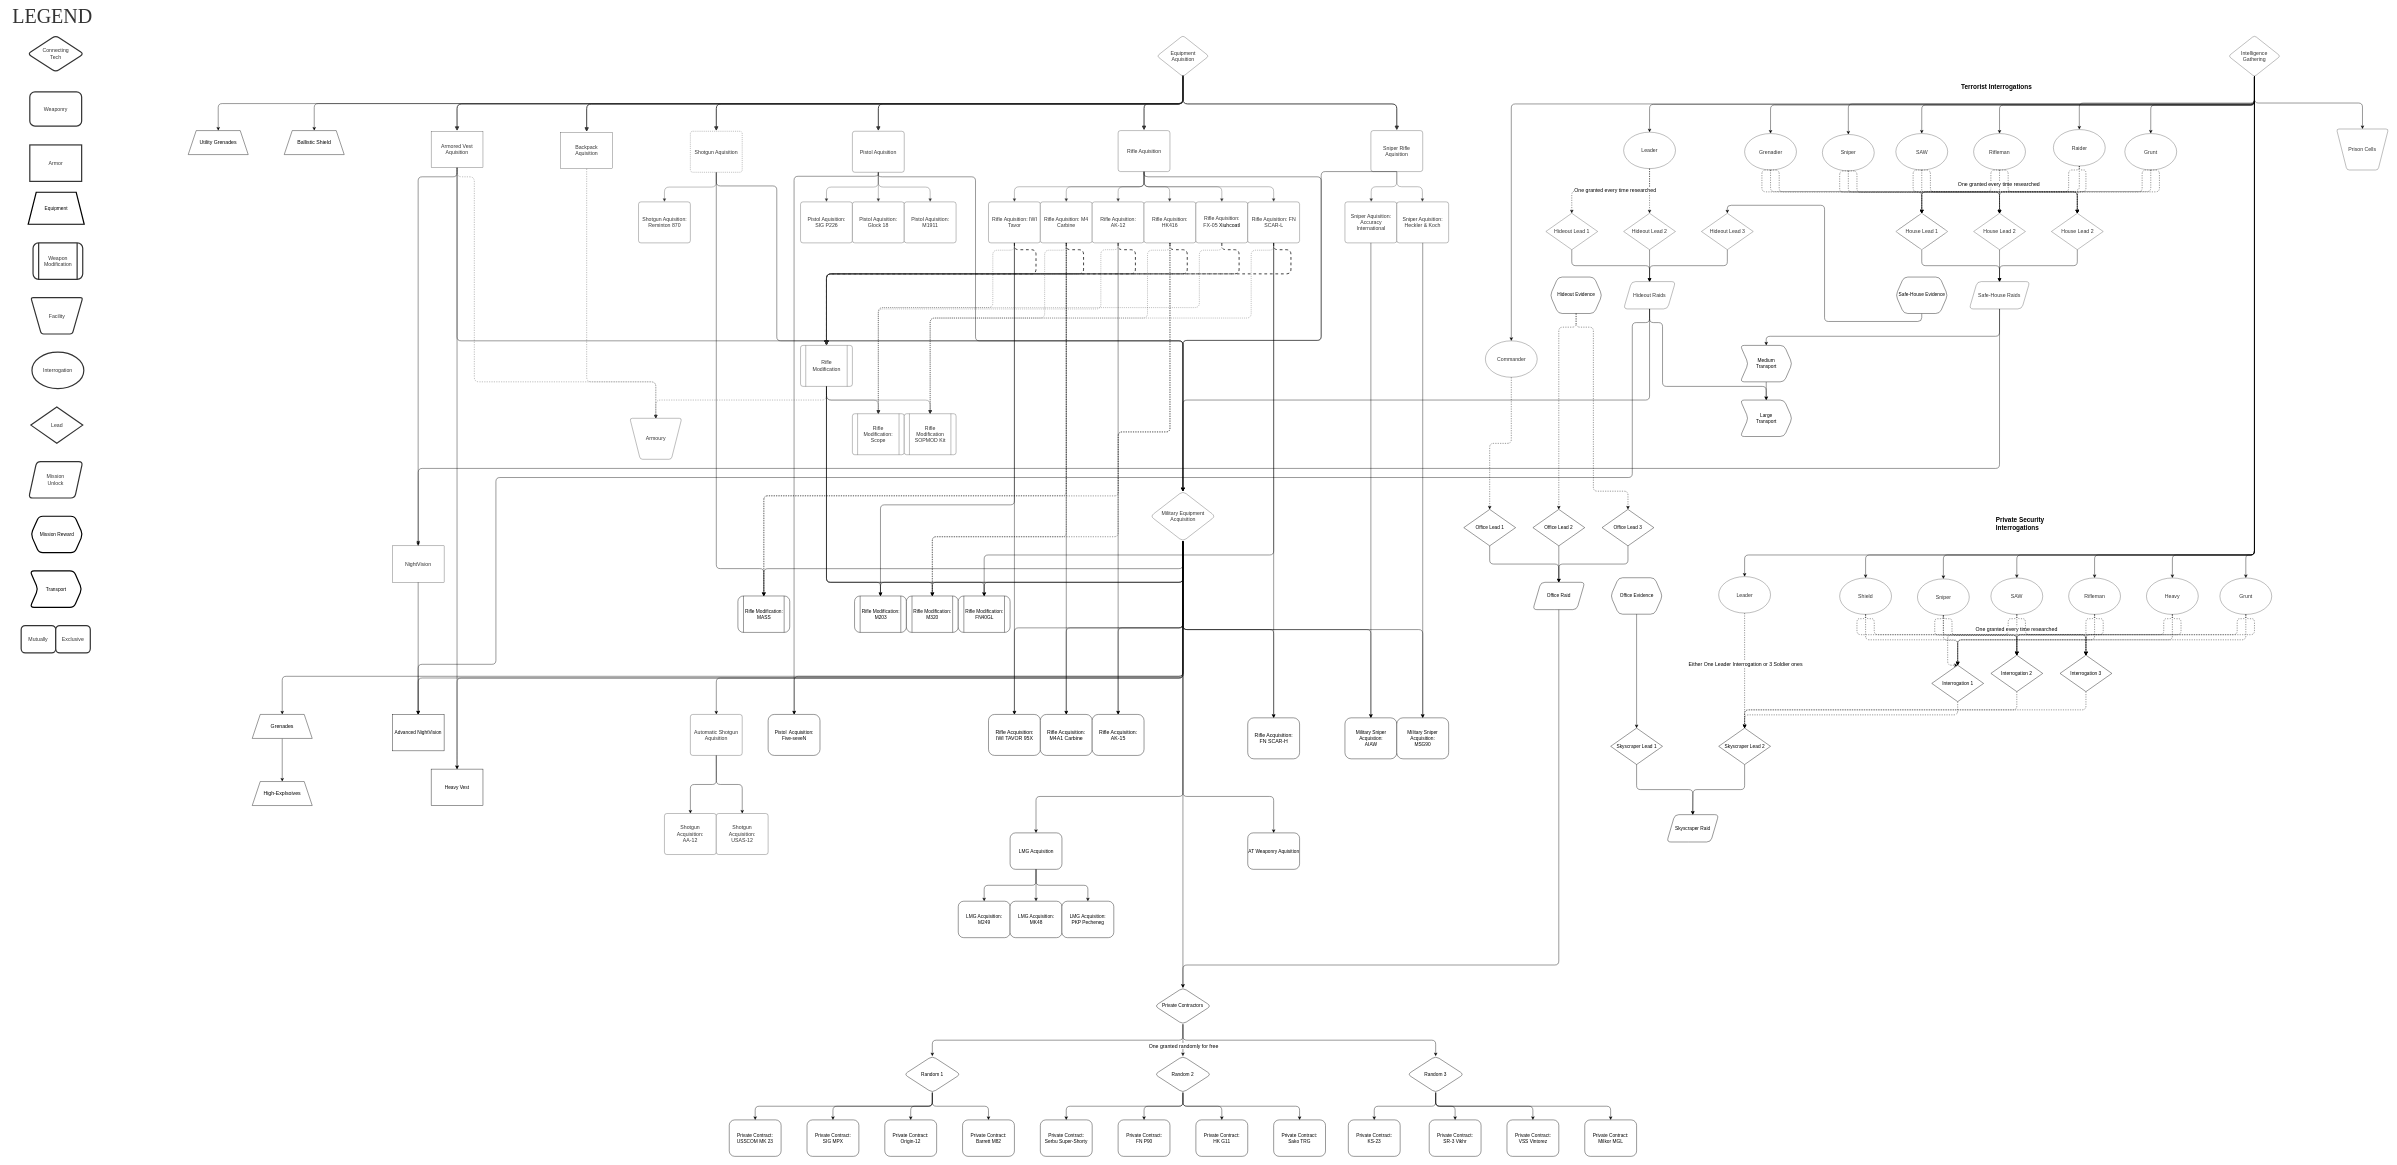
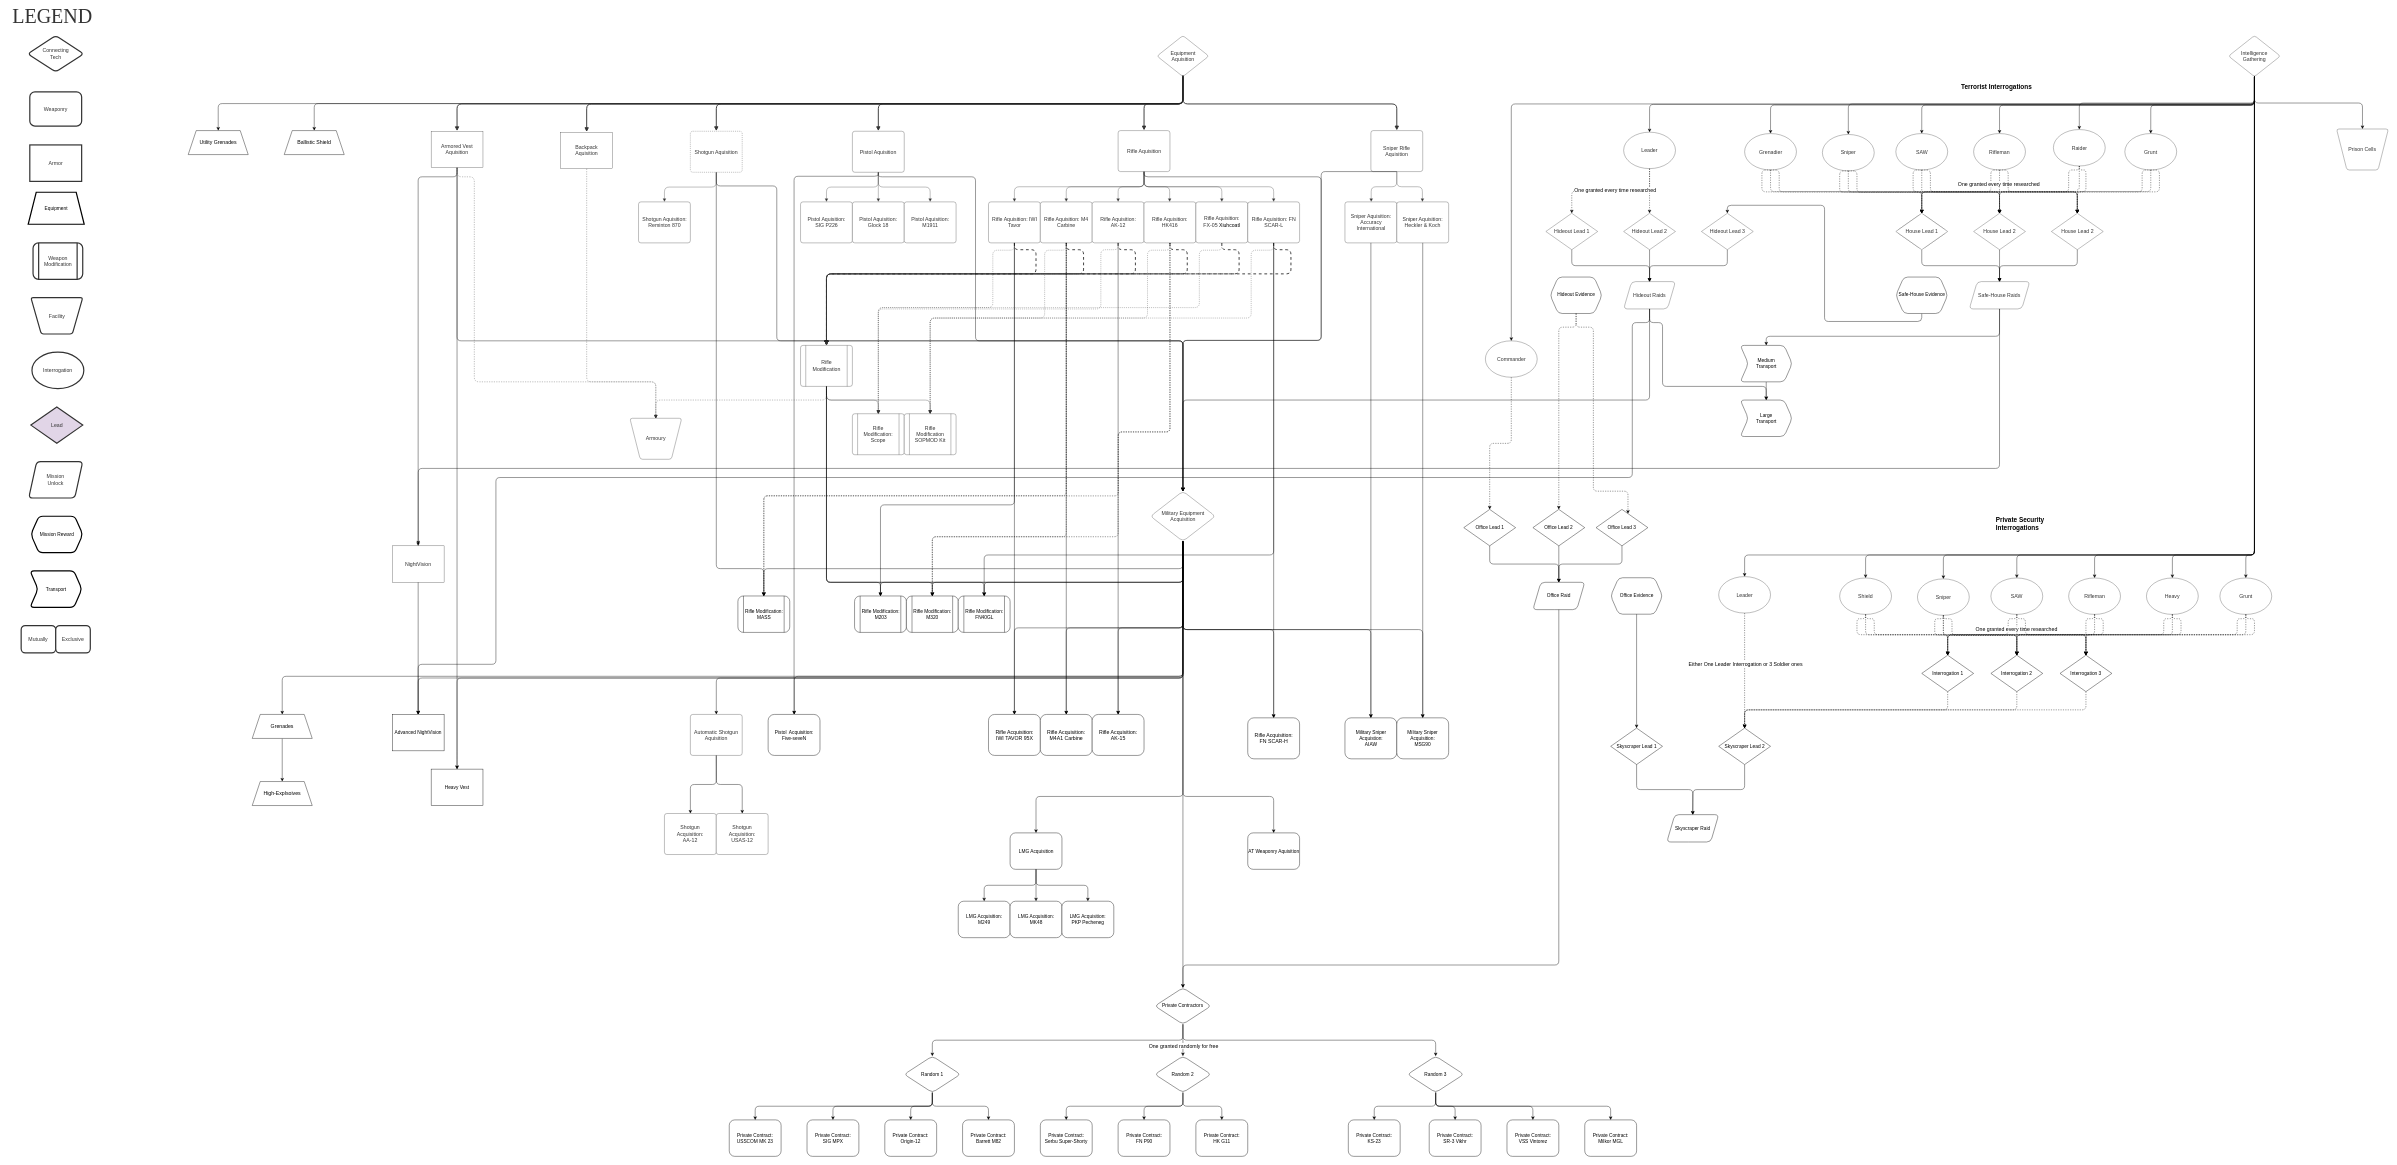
(57, 425) -> (57, 425)
(1628, 528) -> (1622, 528)
(1958, 683) -> (1948, 673)
(1299, 1116) -> none
(1299, 1138) -> none
